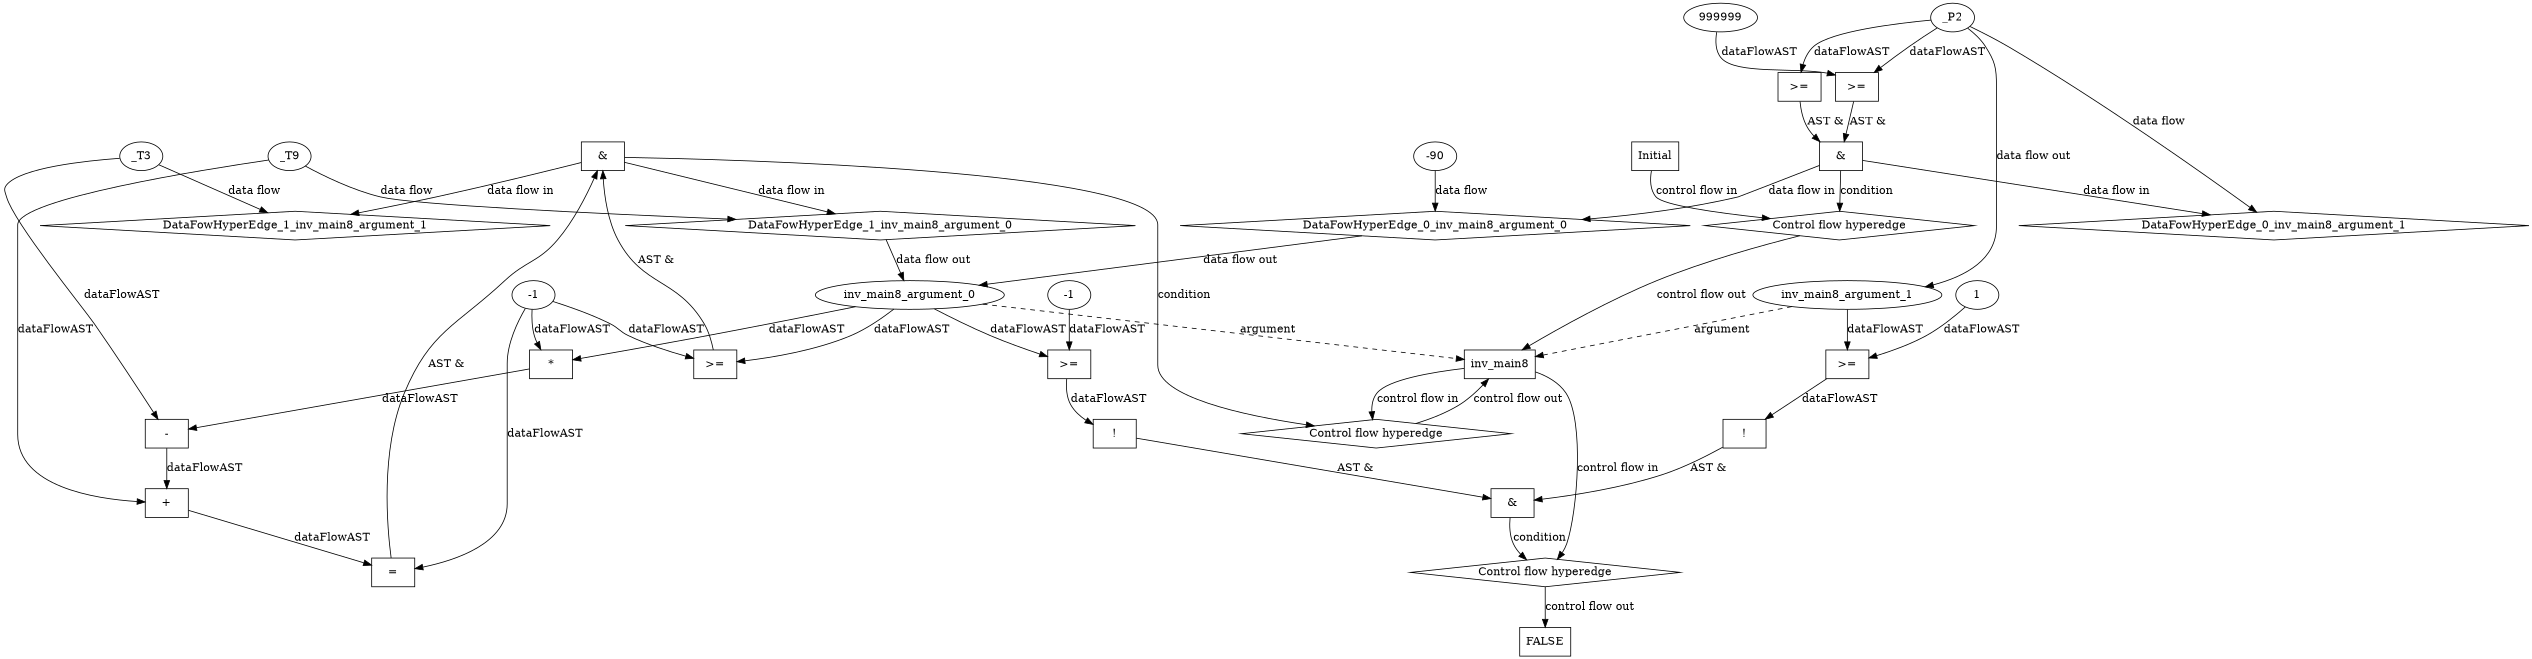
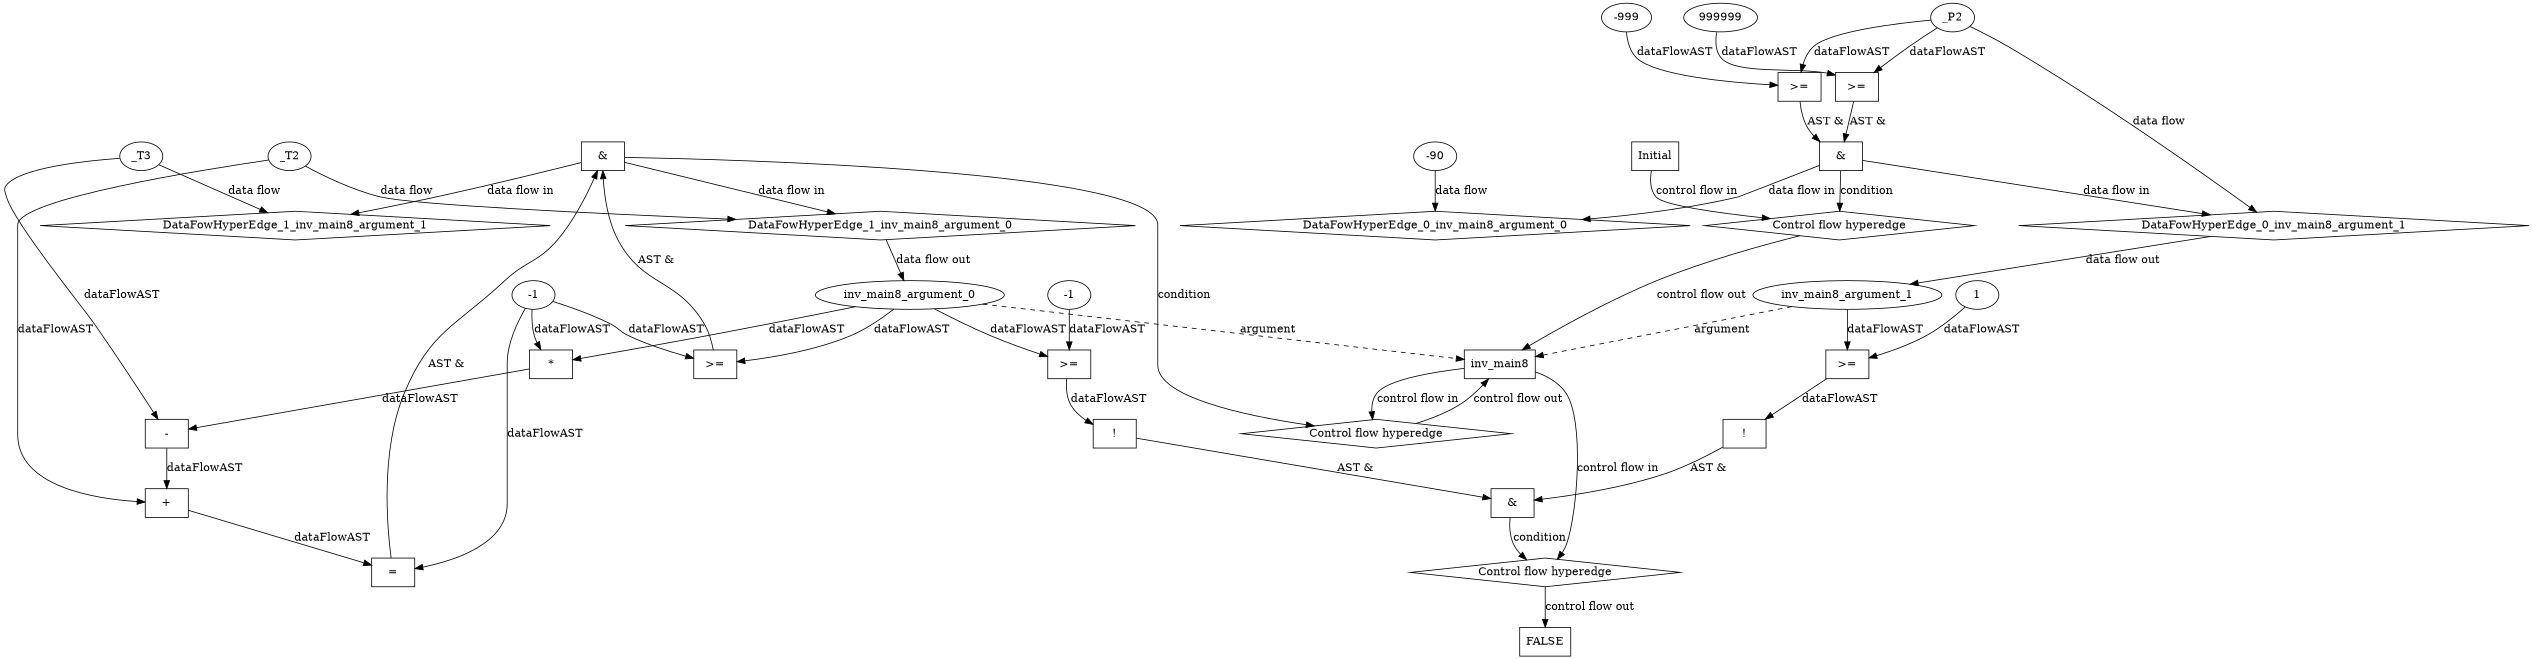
none -> (1627, 18)
(290, 156) -> (290, 156)
(1996, 169) -> (2064, 260)
(1175, 260) -> none
